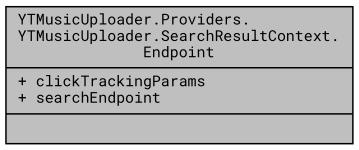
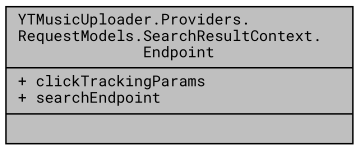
(179, 36) -> (170, 36)
